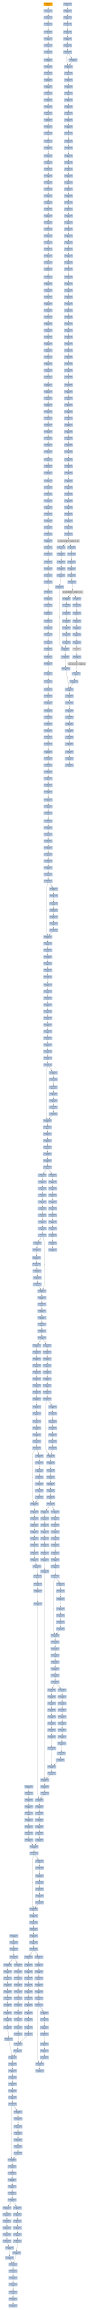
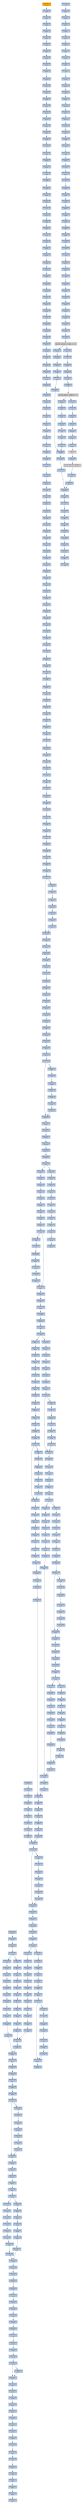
(68, 196) -> none
none -> (13, 2309)
